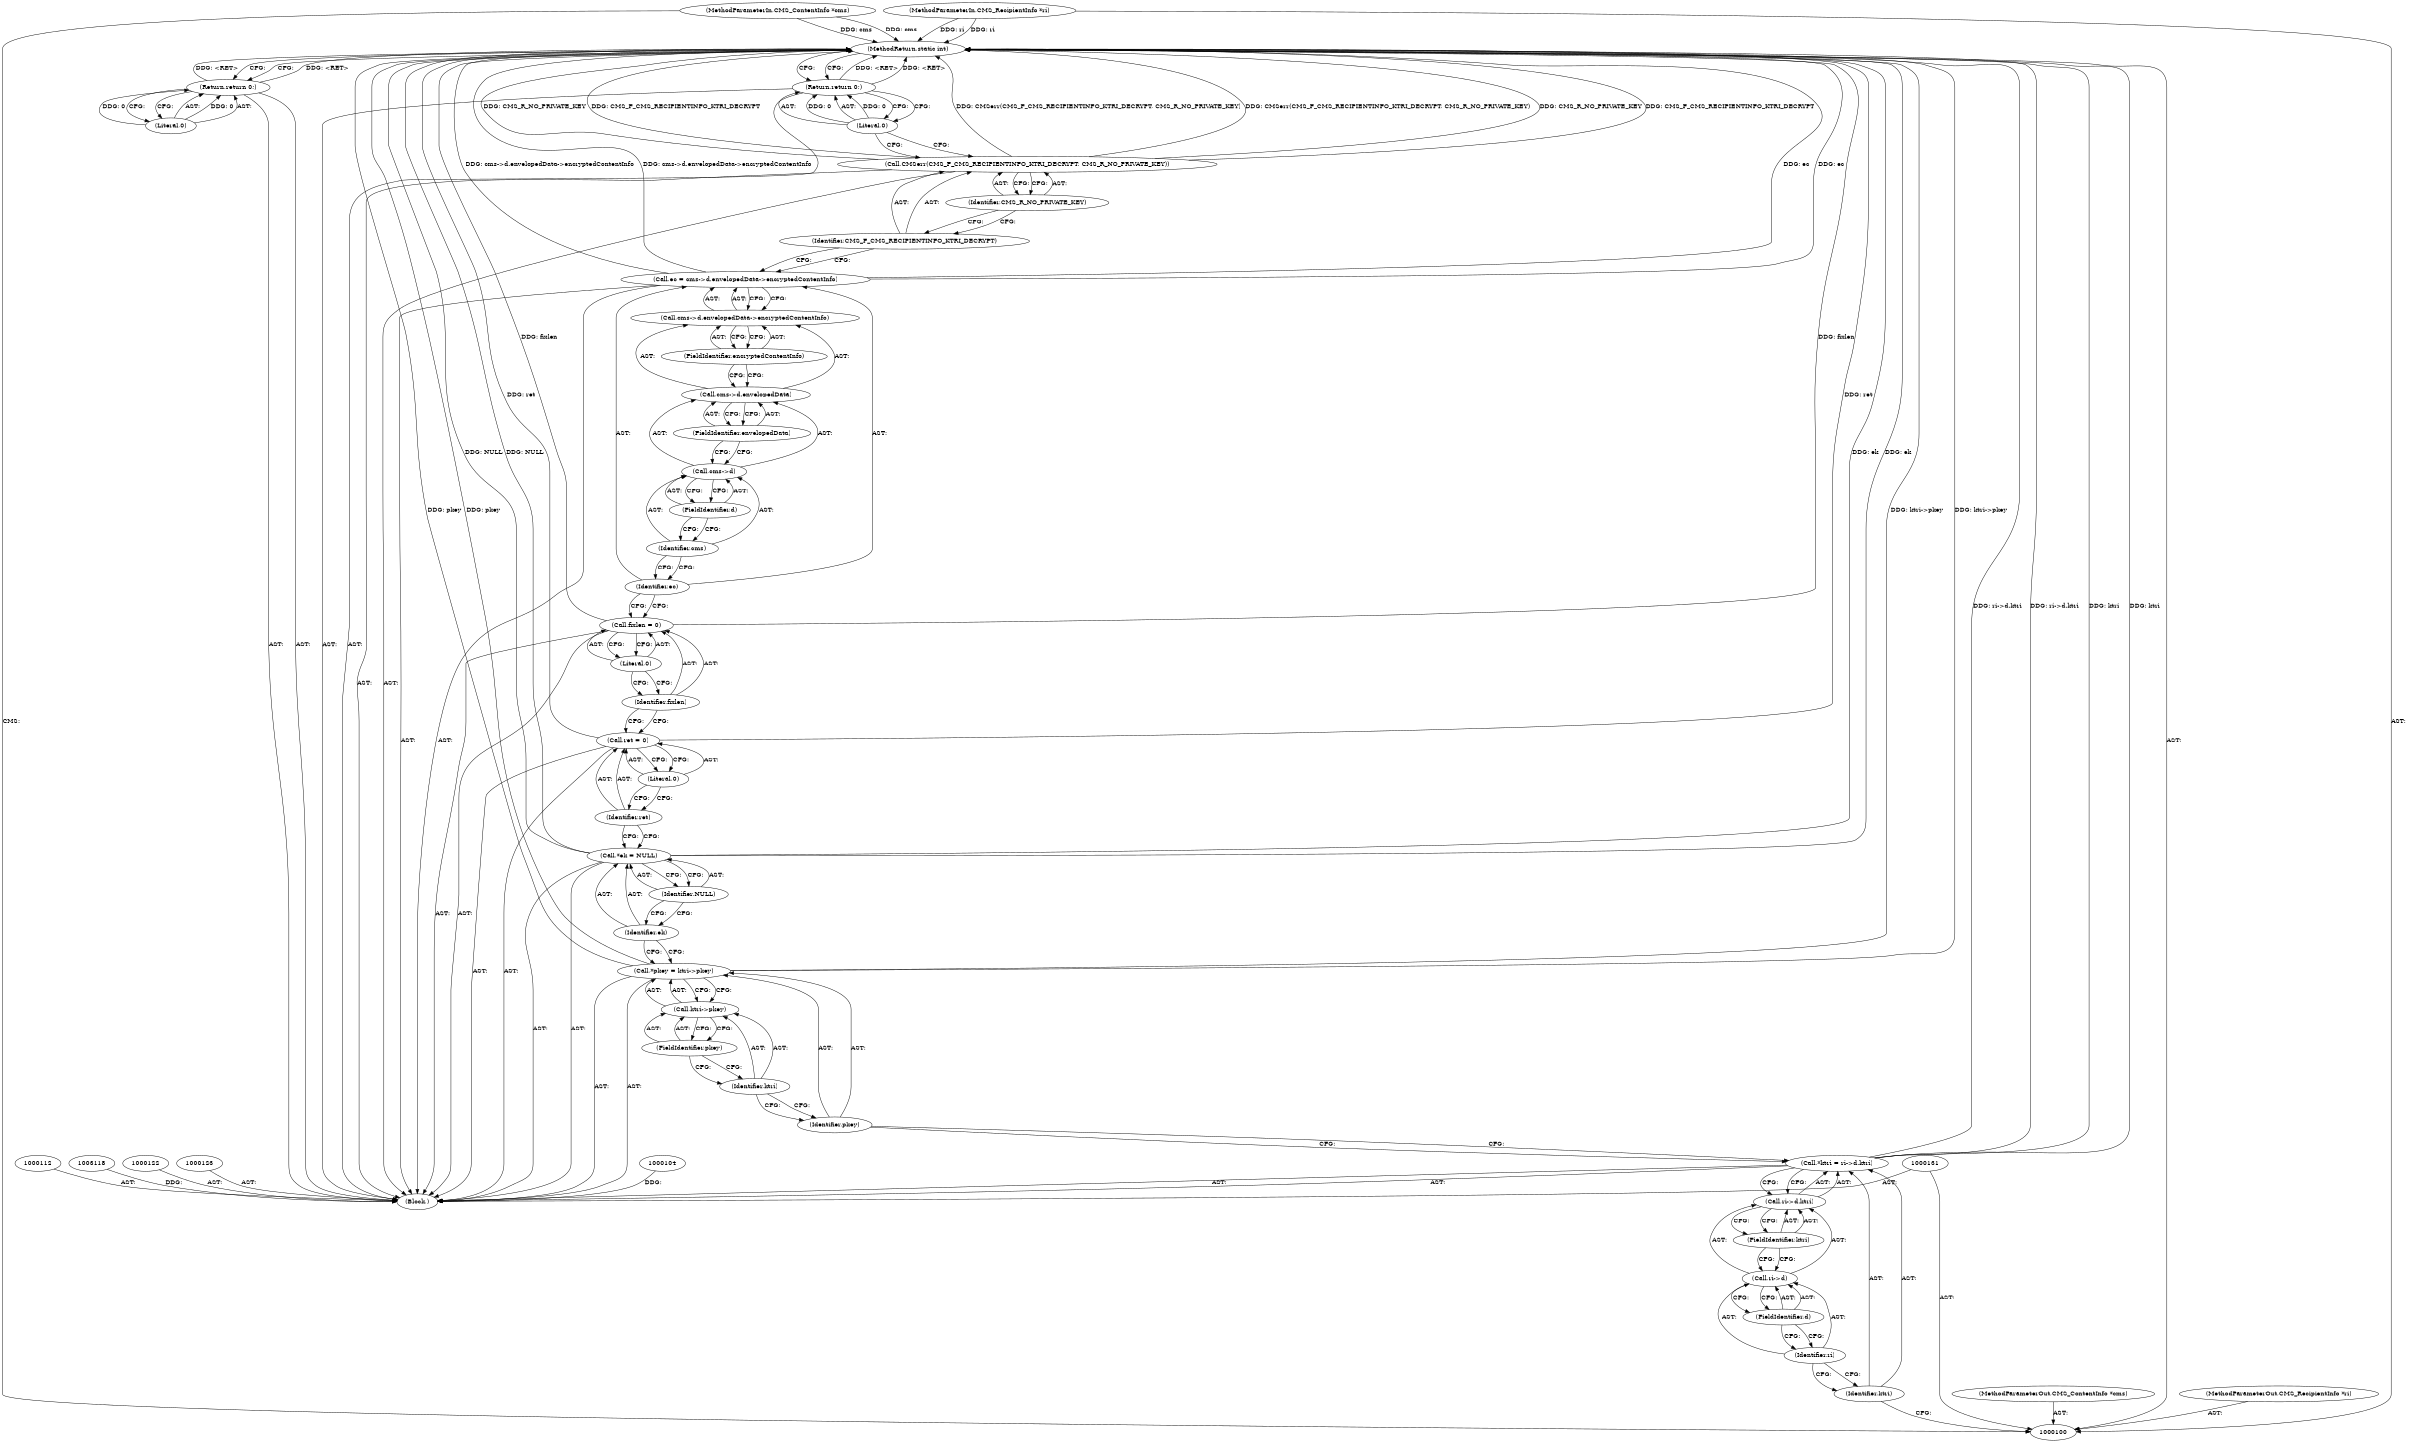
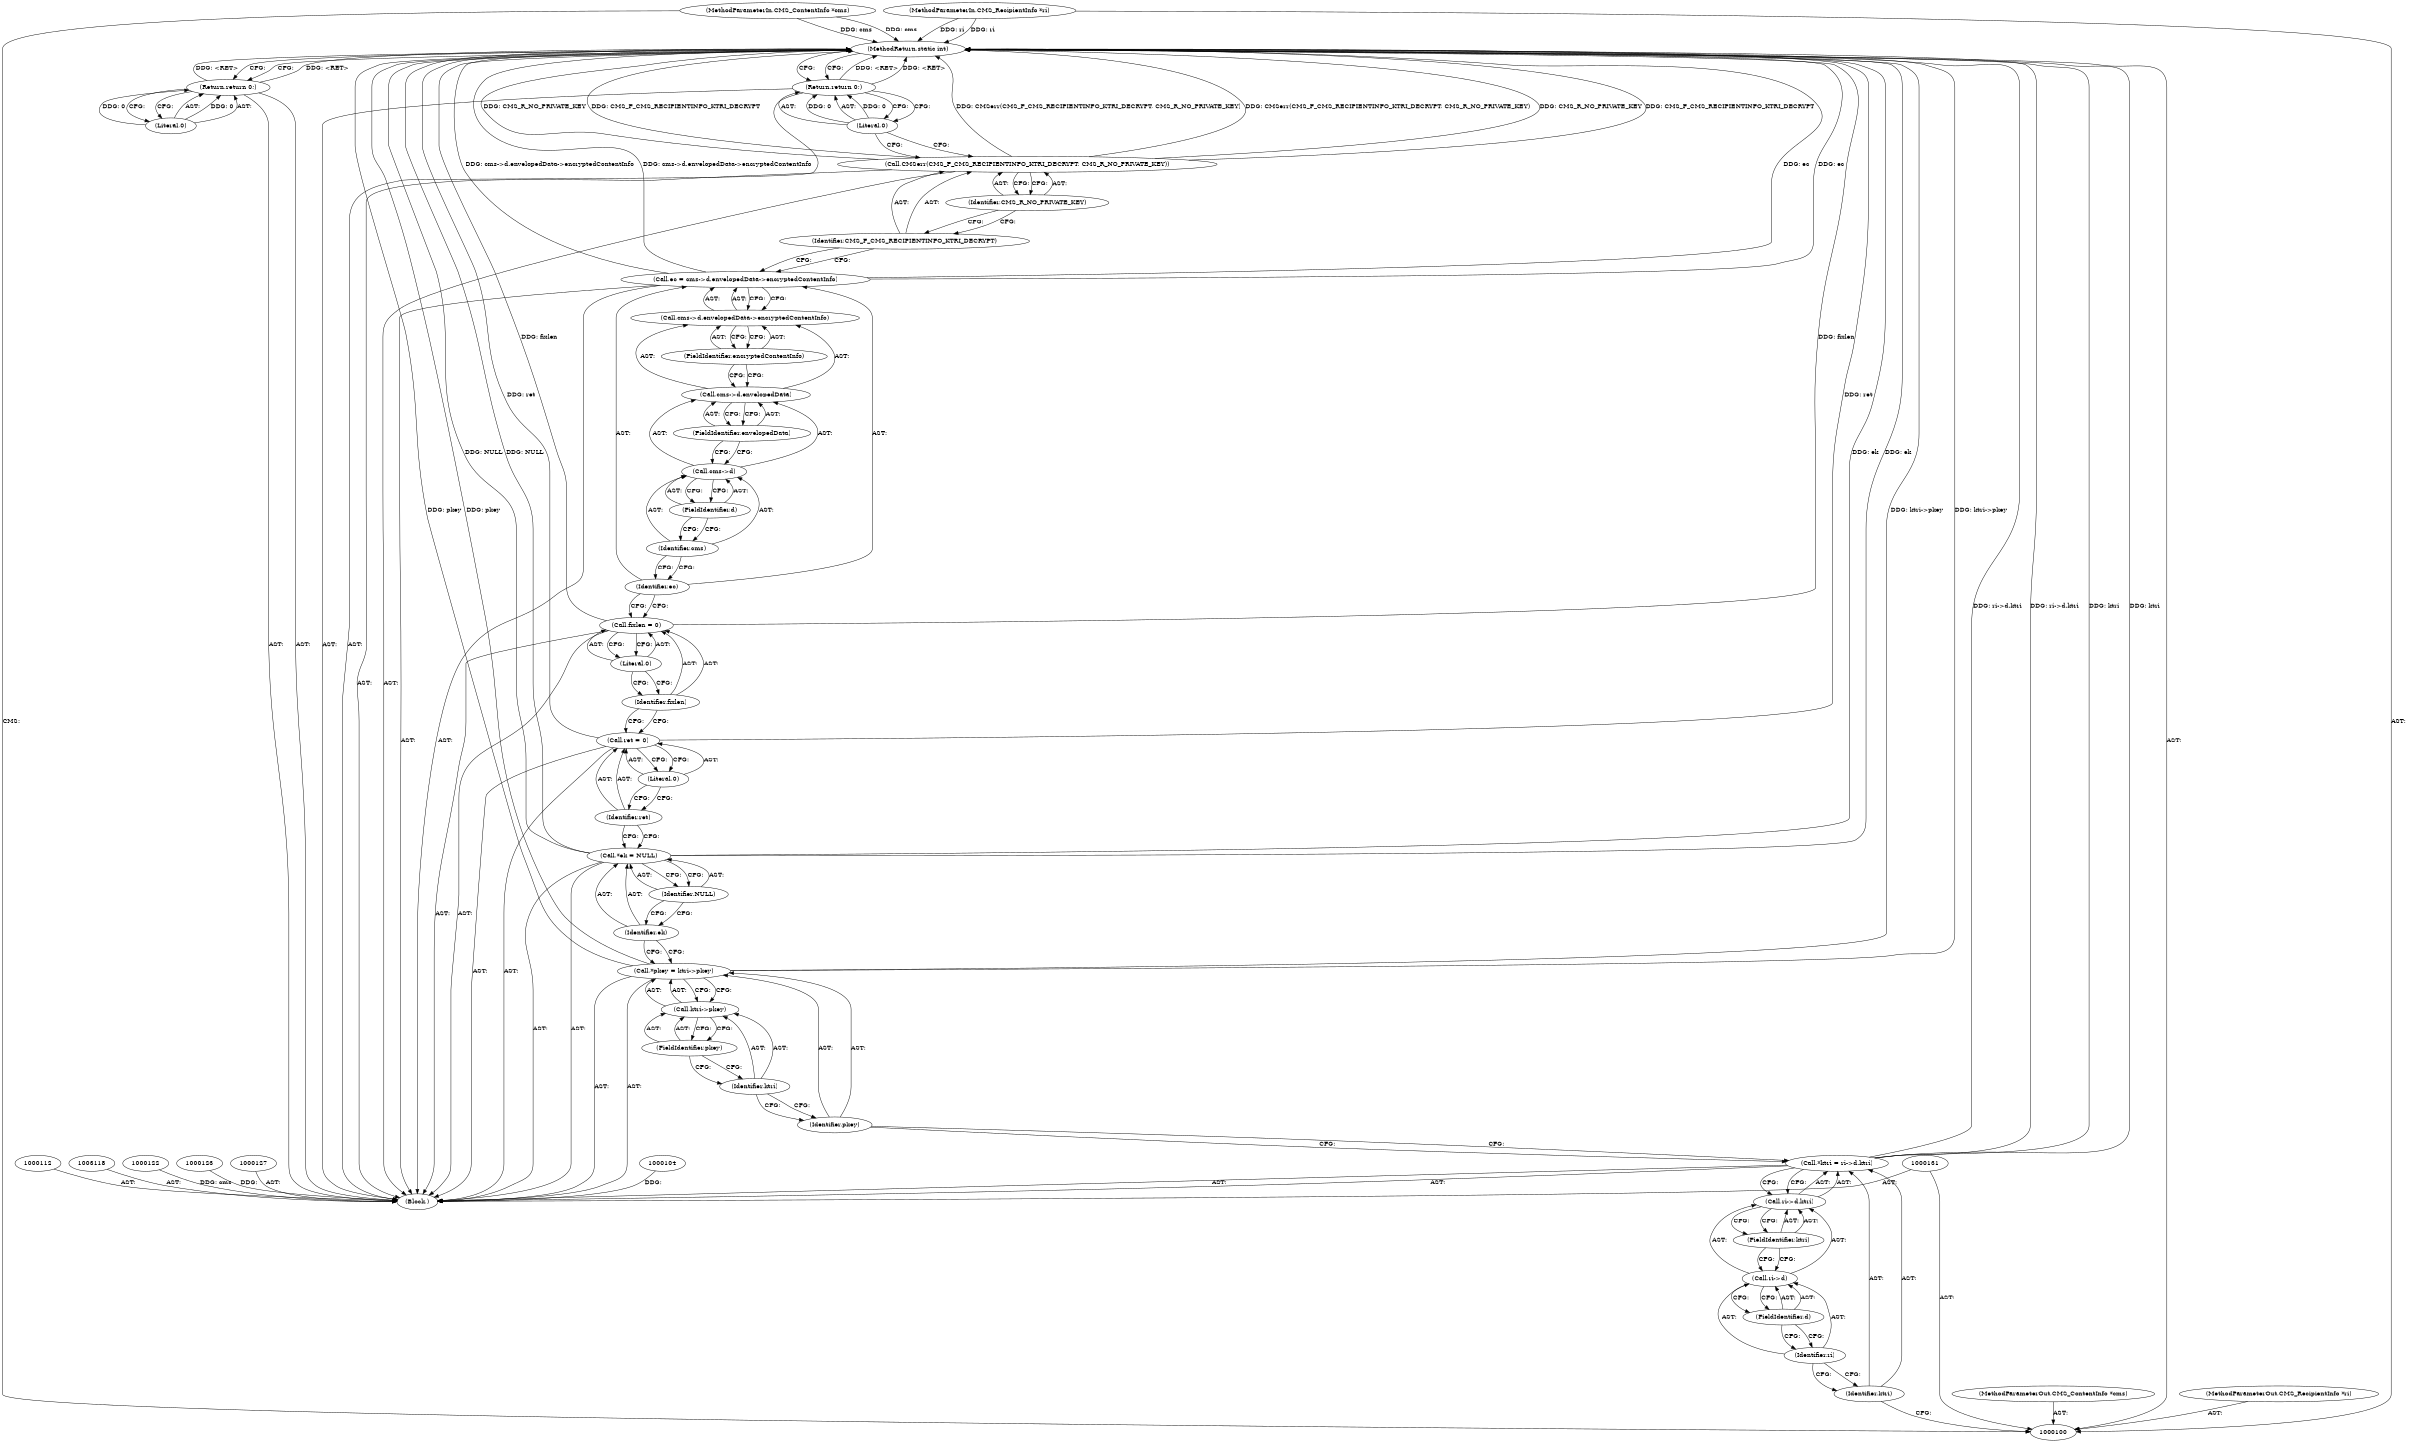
none -> (254, 1163)
(175, 1183) -> (175, 1183)
(216, 1183) -> (216, 1183)
(250, 1183) -> (250, 1183)
